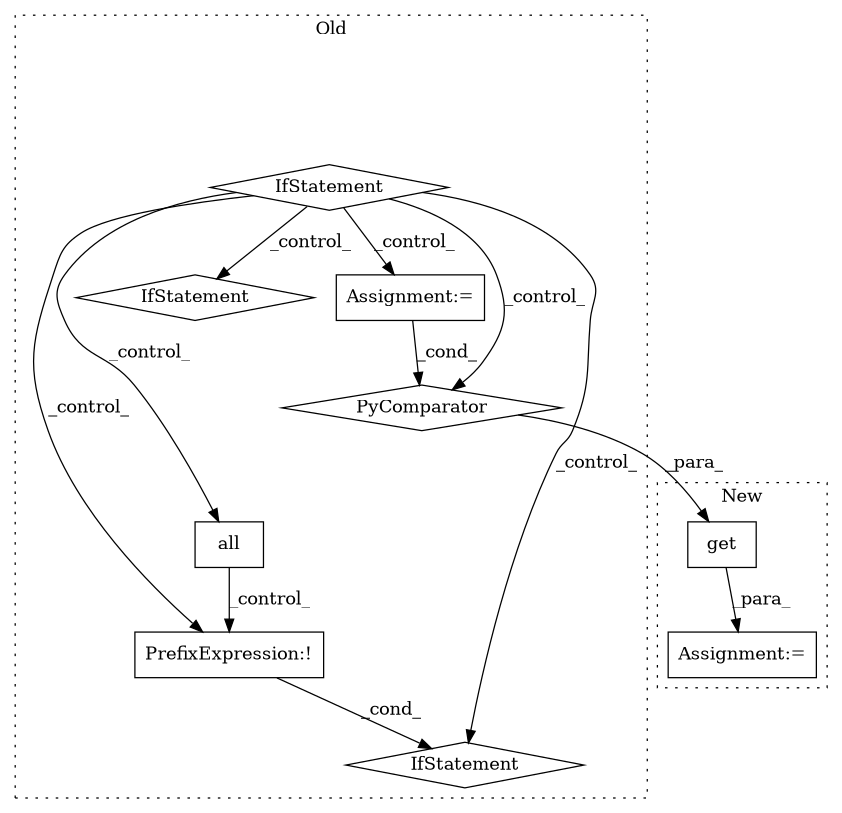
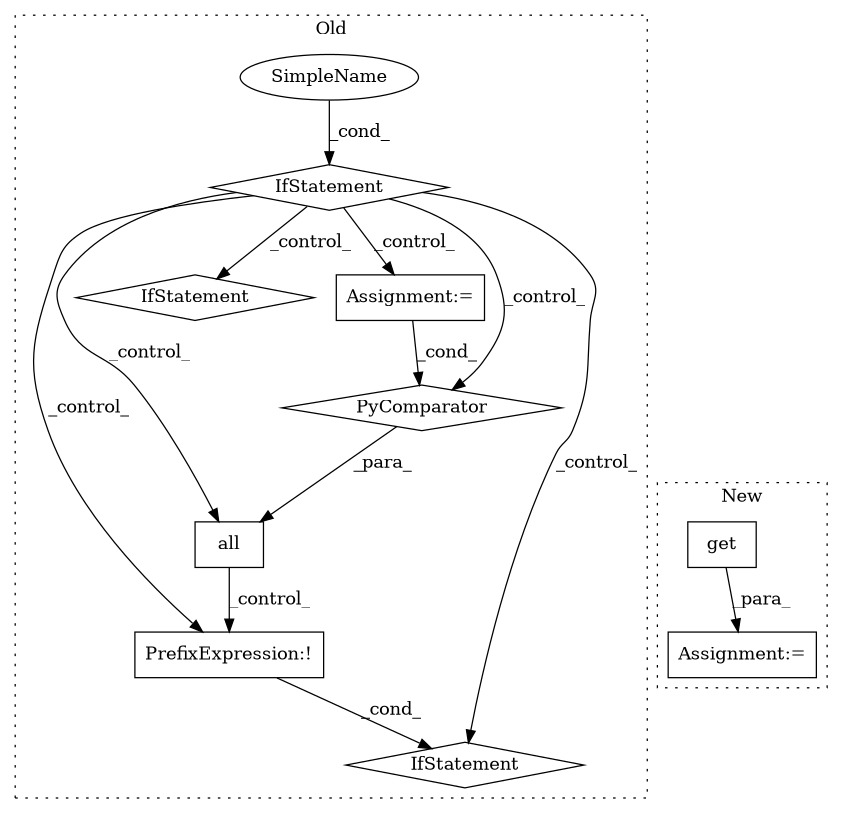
none -> (329, 77)
(621, 443) -> (334, 471)
